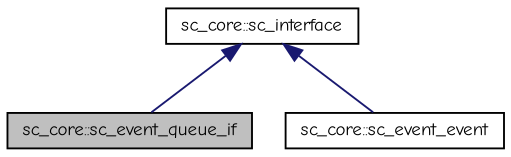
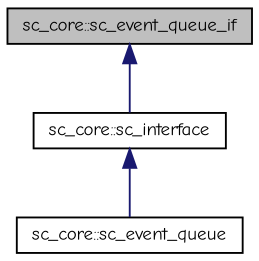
(189, 84) -> (130, 88)
(395, 131) -> (130, 235)
